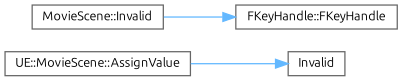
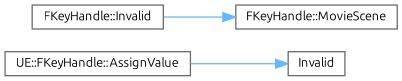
(98, 17) -> (98, 17)
(317, 17) -> (317, 17)
(98, 64) -> (98, 64)
